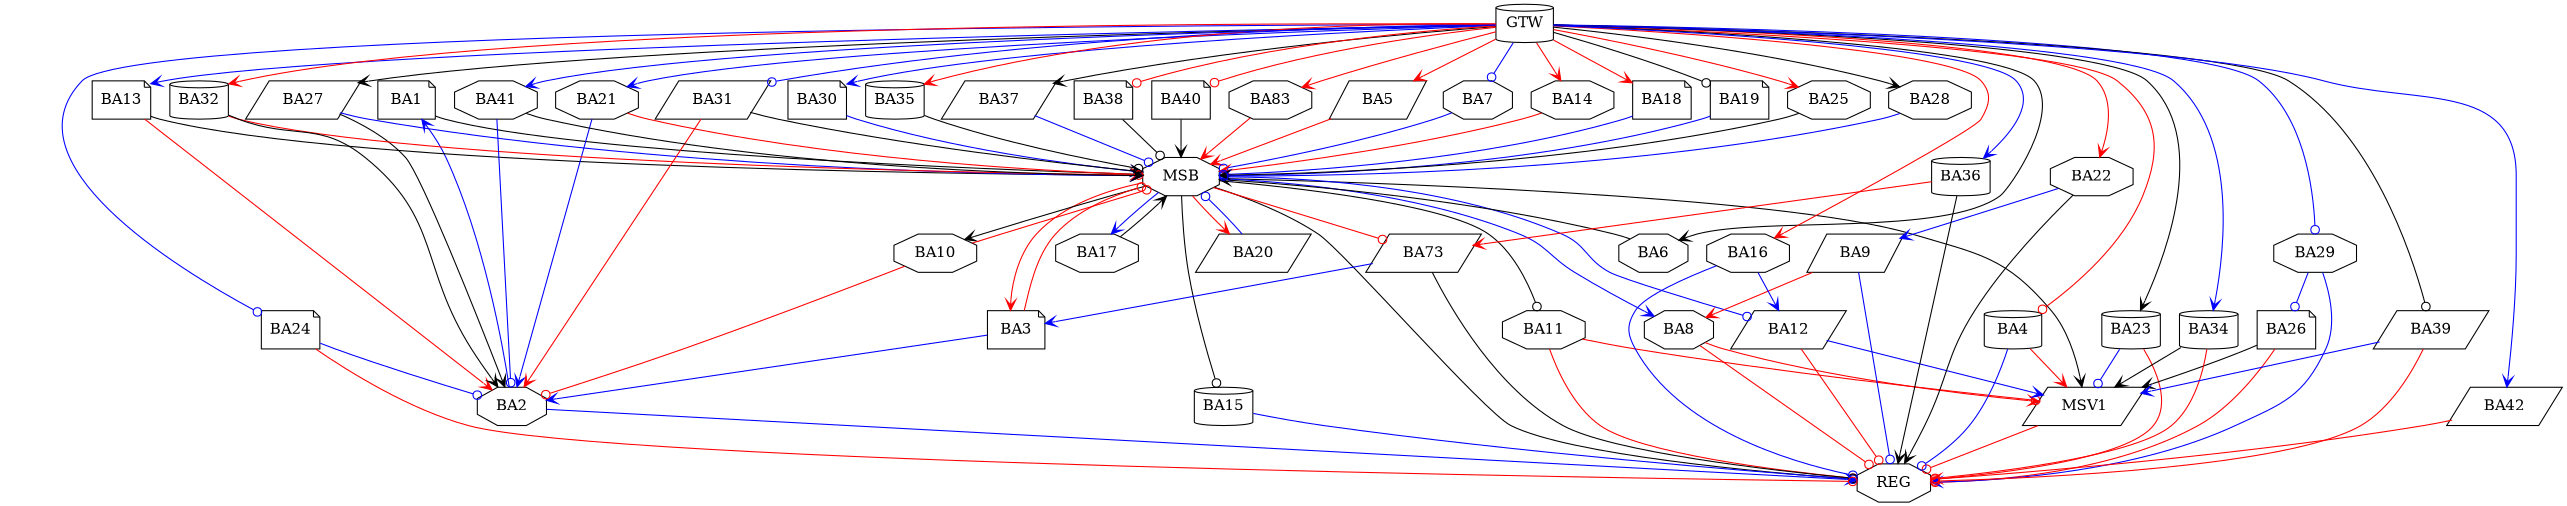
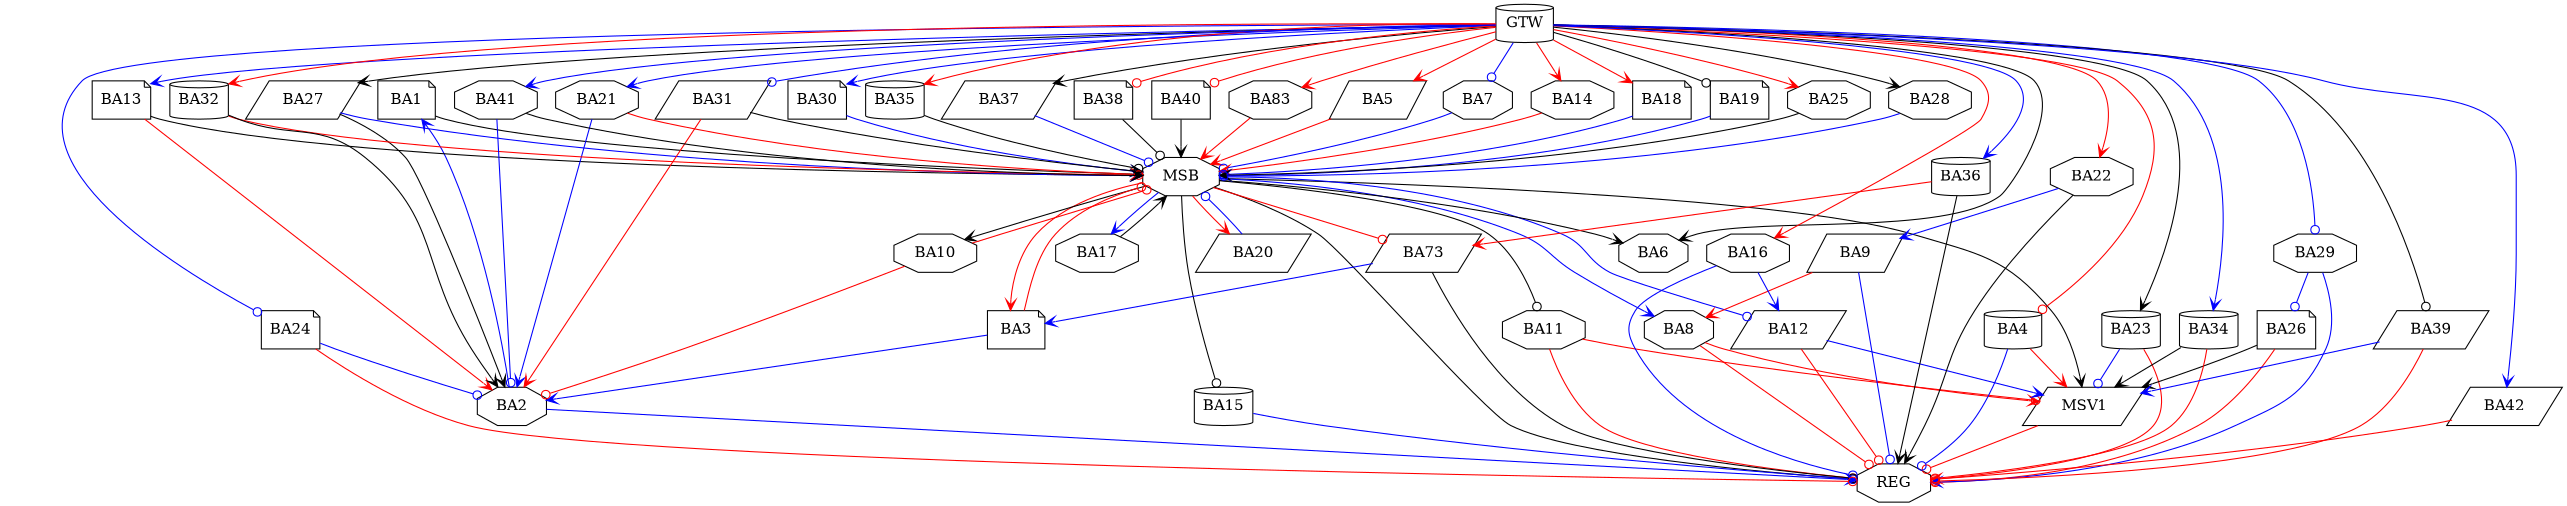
(1431, 201) -> (1417, 201)
